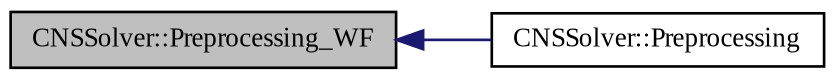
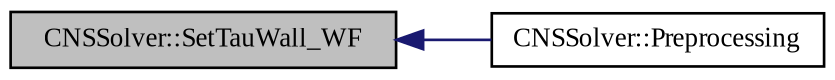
(203, 40) -> (203, 40)
